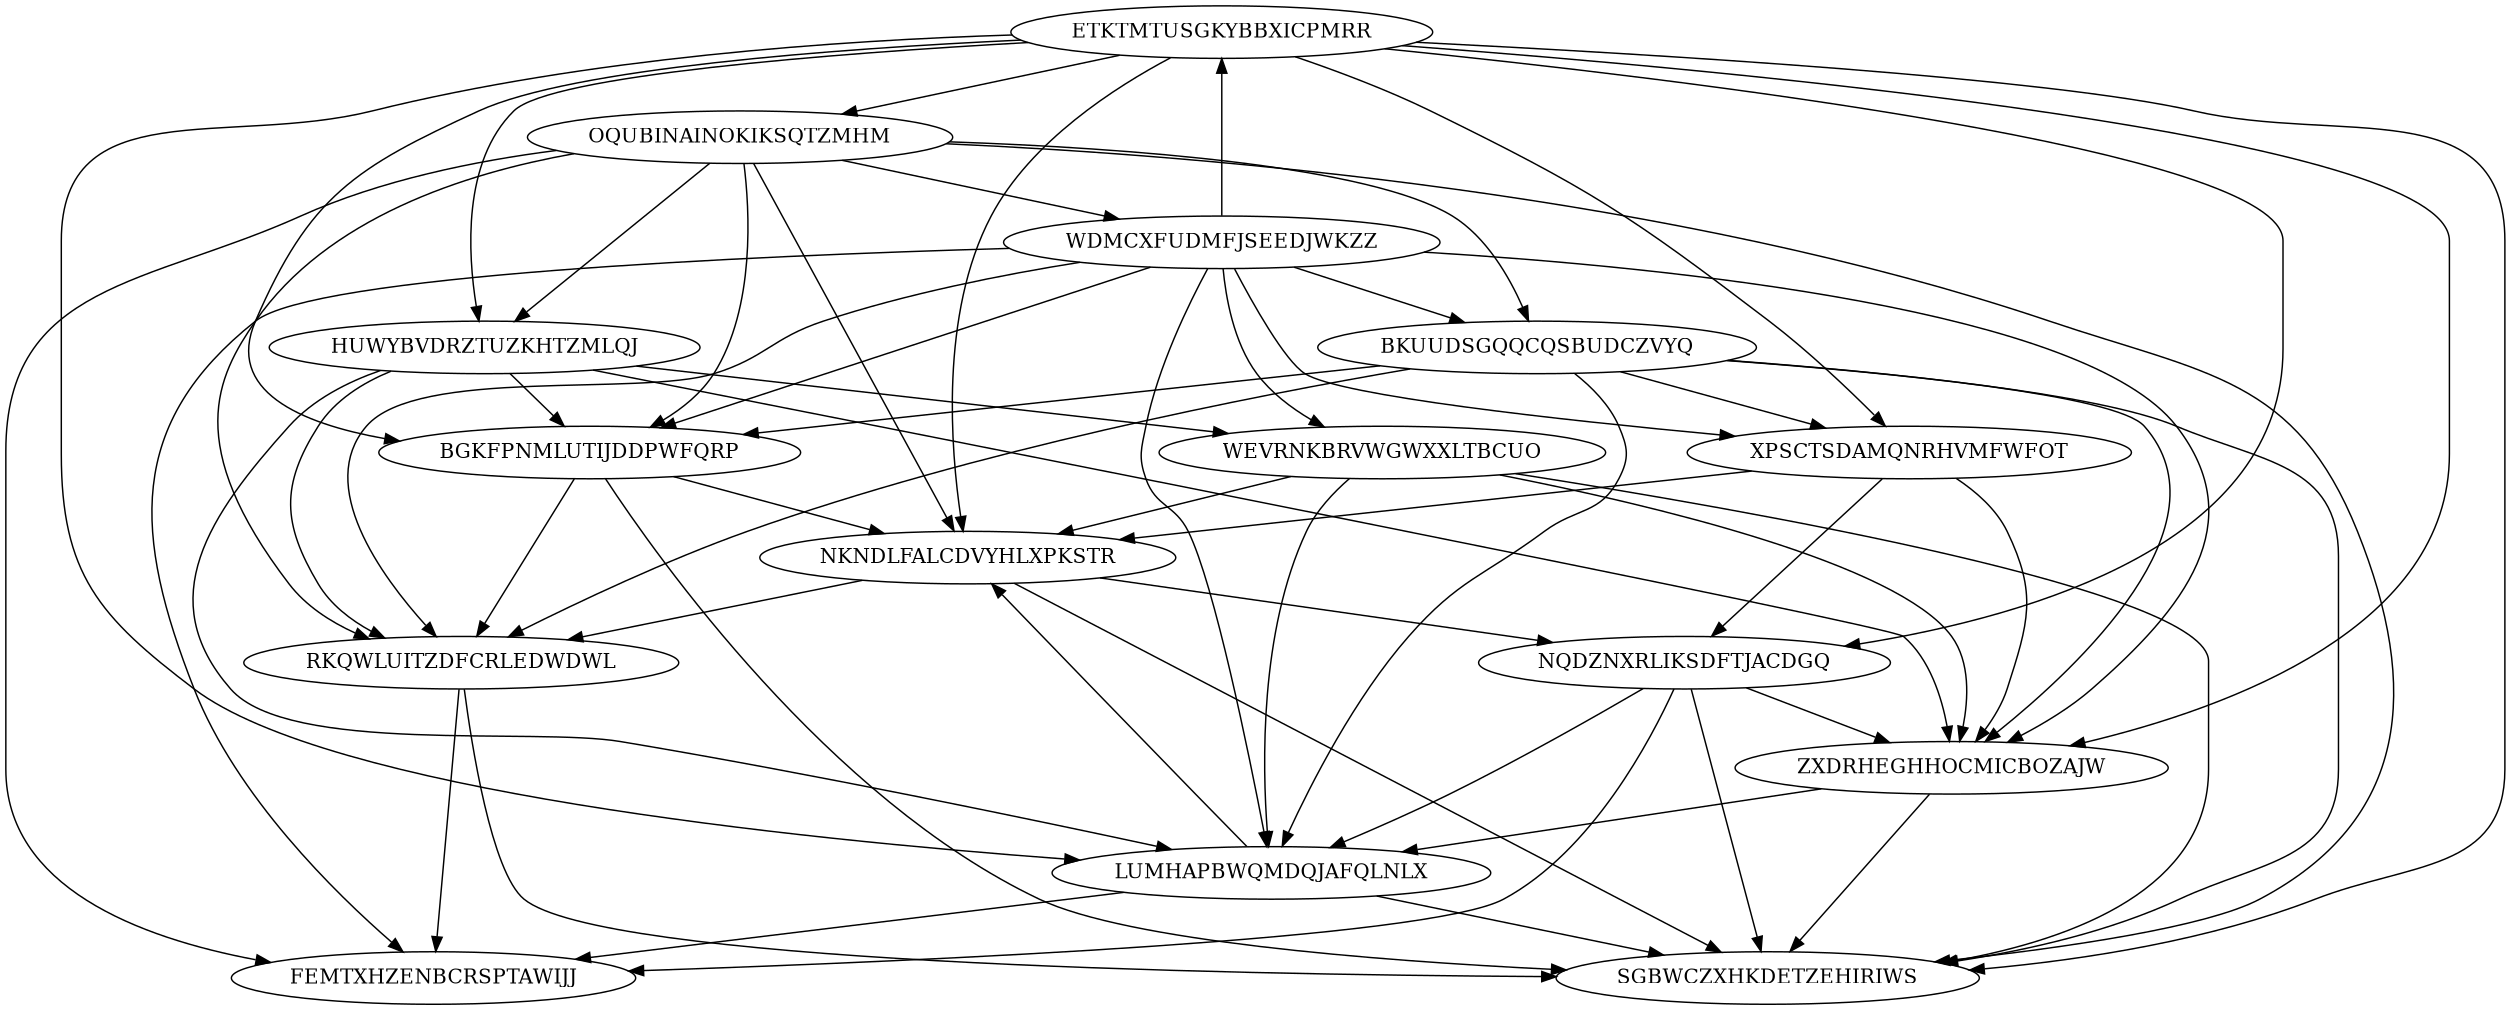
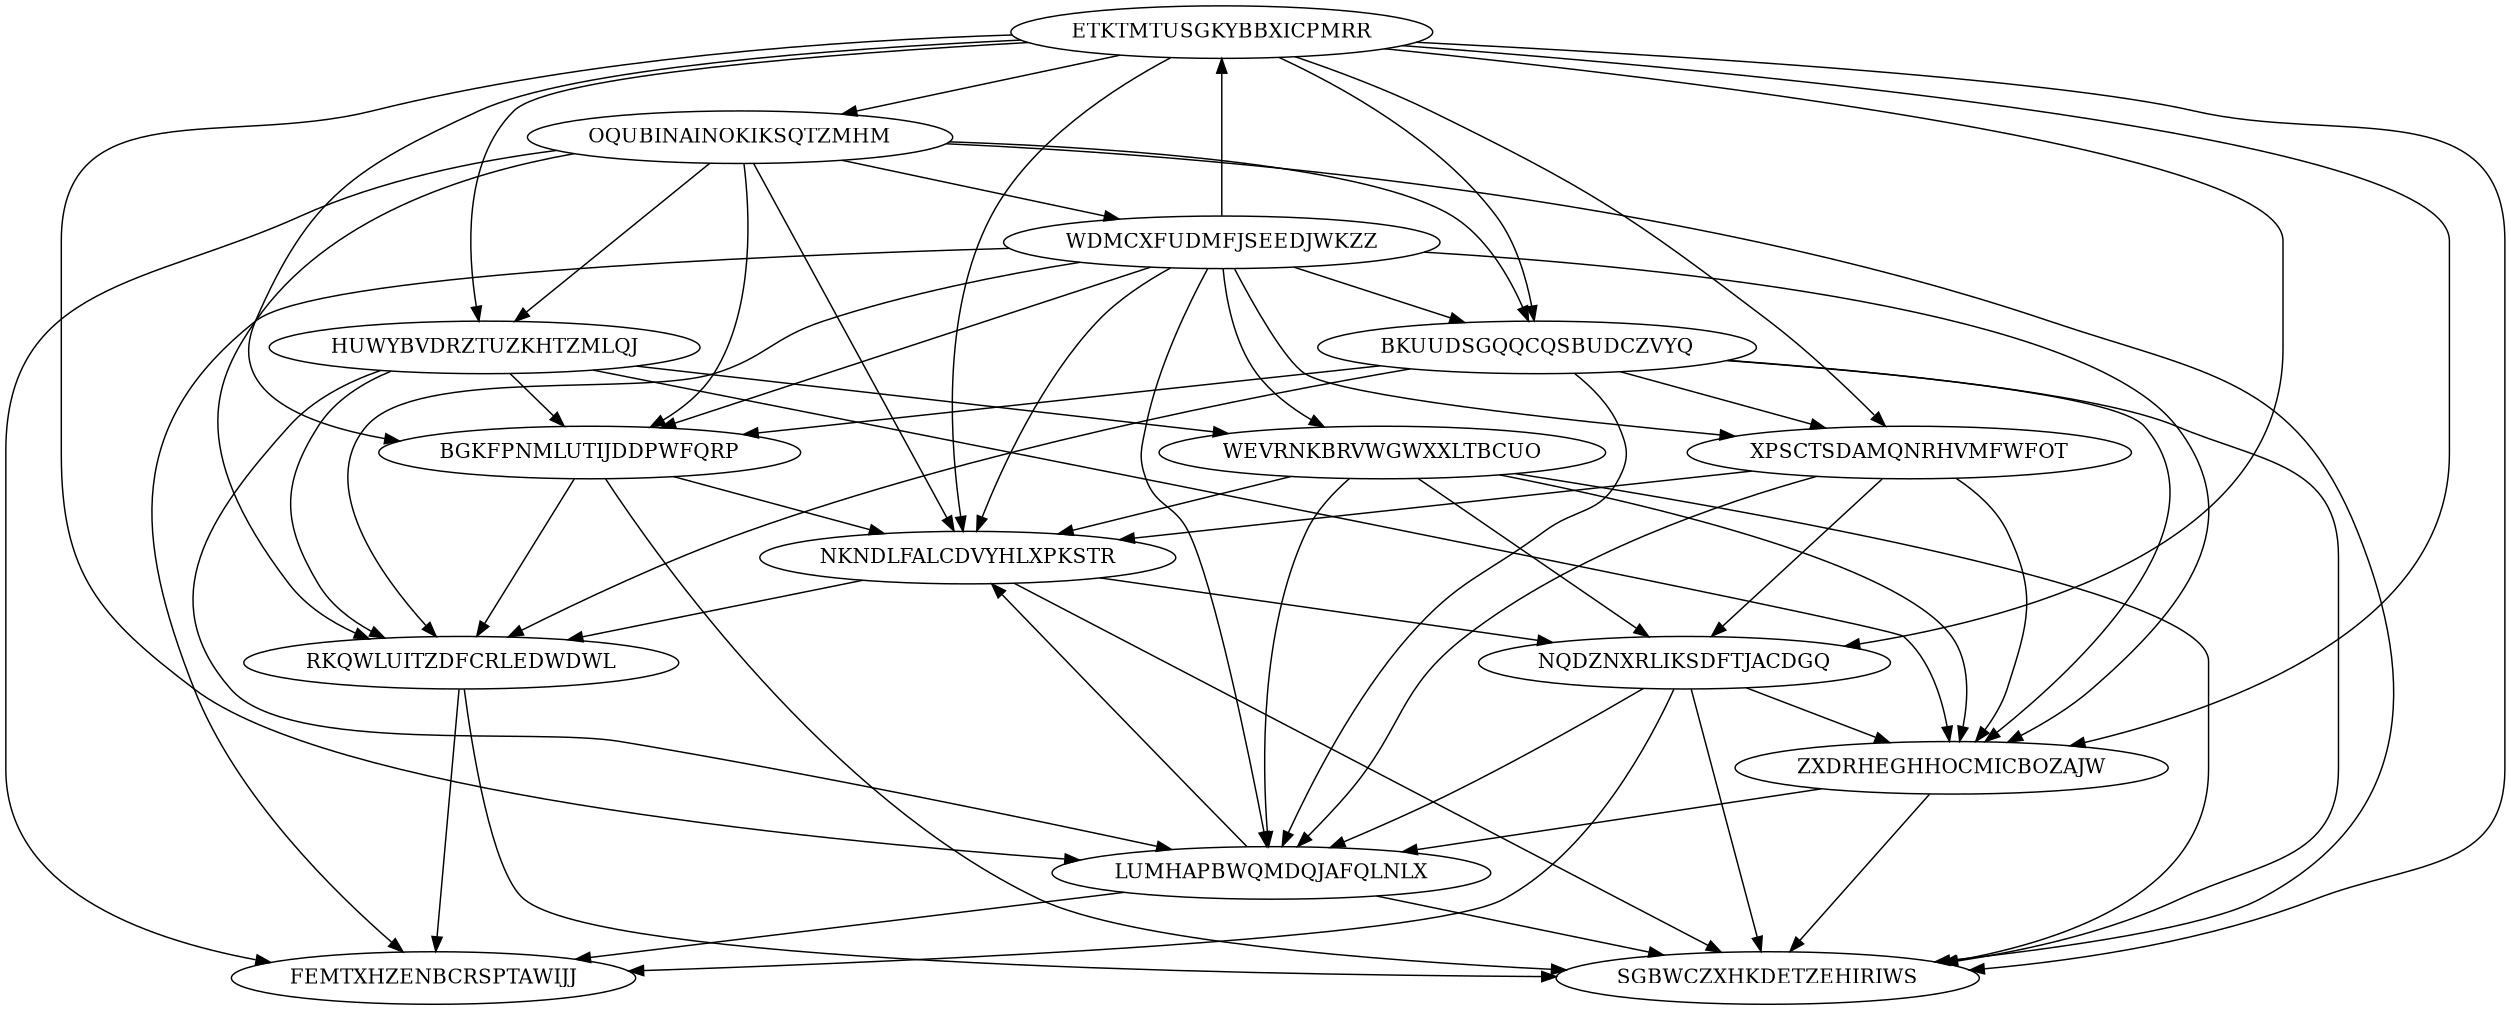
none -> (1436, 154)
none -> (1055, 376)
none -> (1511, 542)
none -> (1520, 599)
